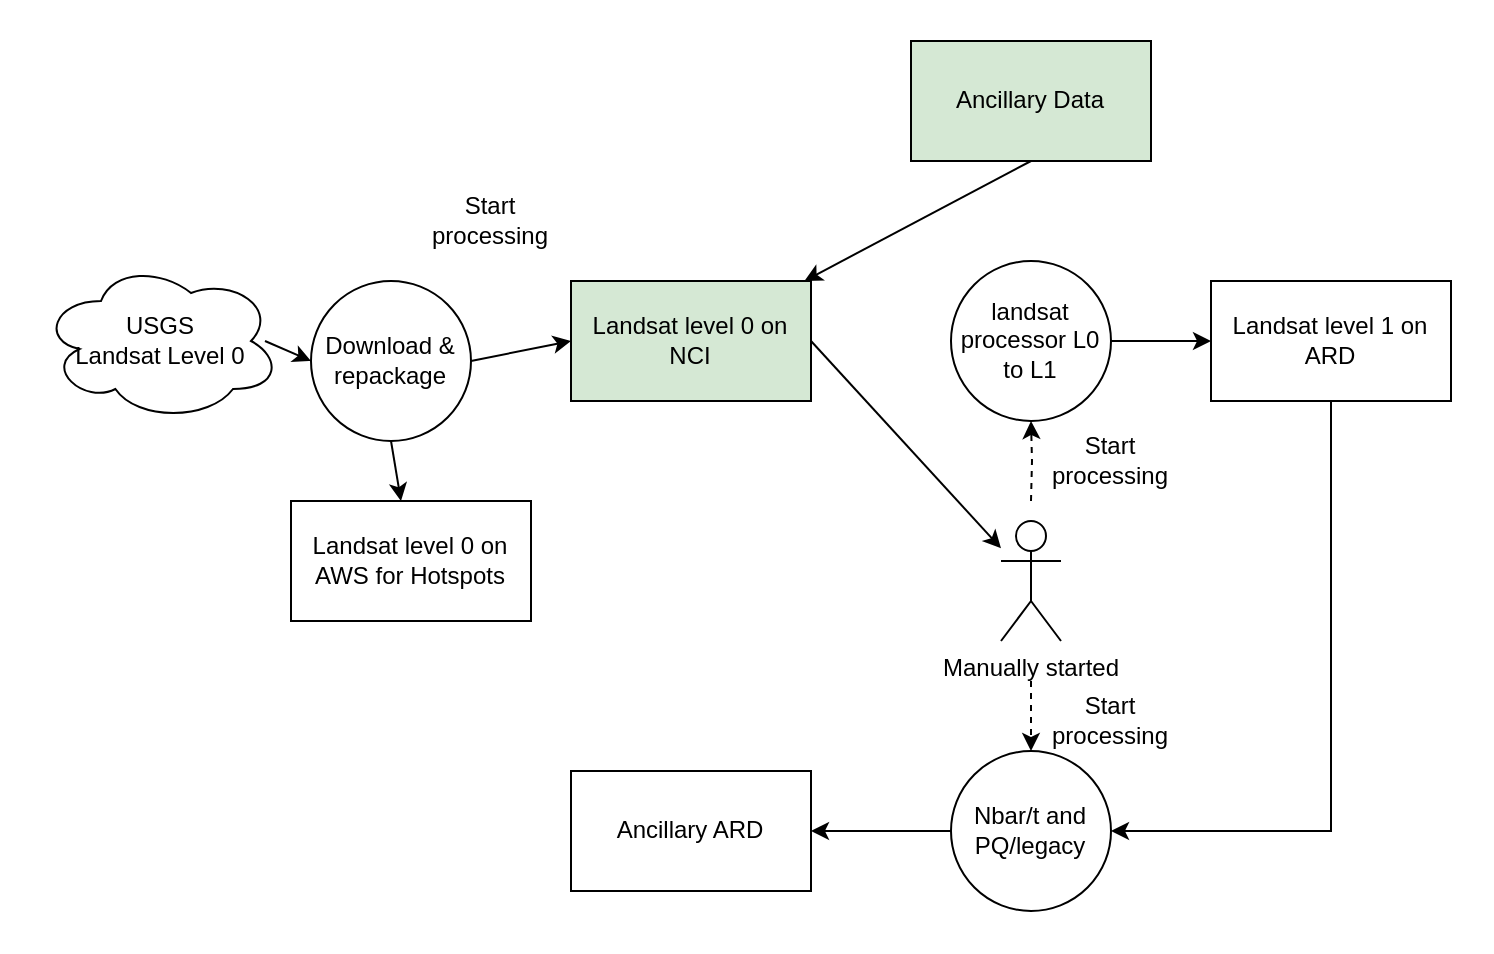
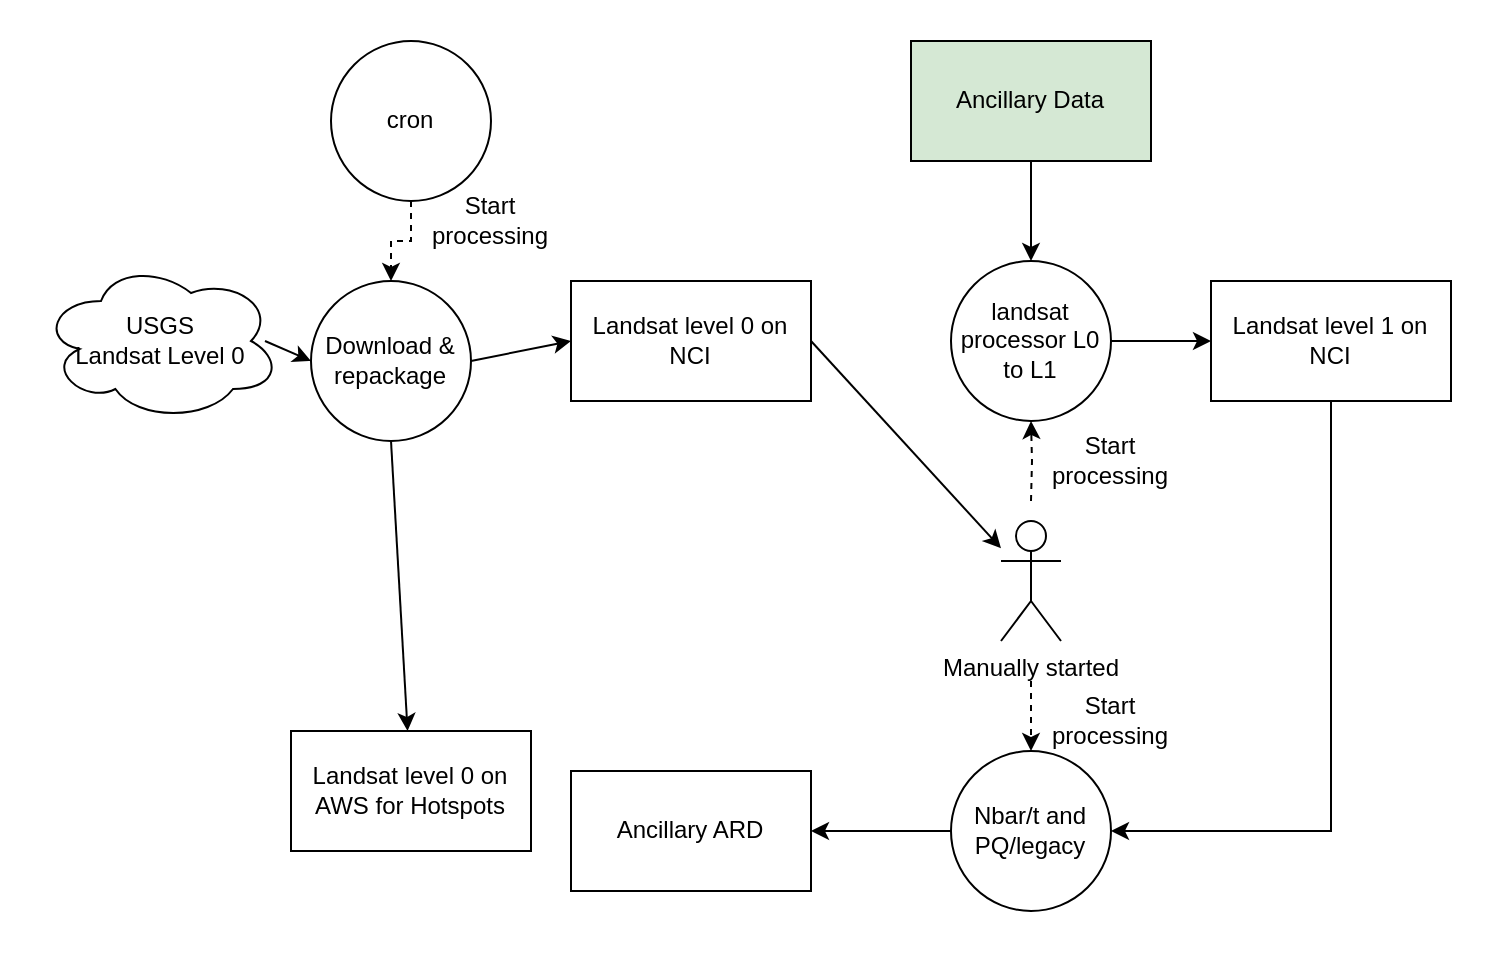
none -> (411, 121)
(924, 218) -> (1031, 204)
none -> (408, 241)
(691, 341) -> (691, 341)
(1331, 341) -> (1331, 341)
(411, 561) -> (411, 791)
